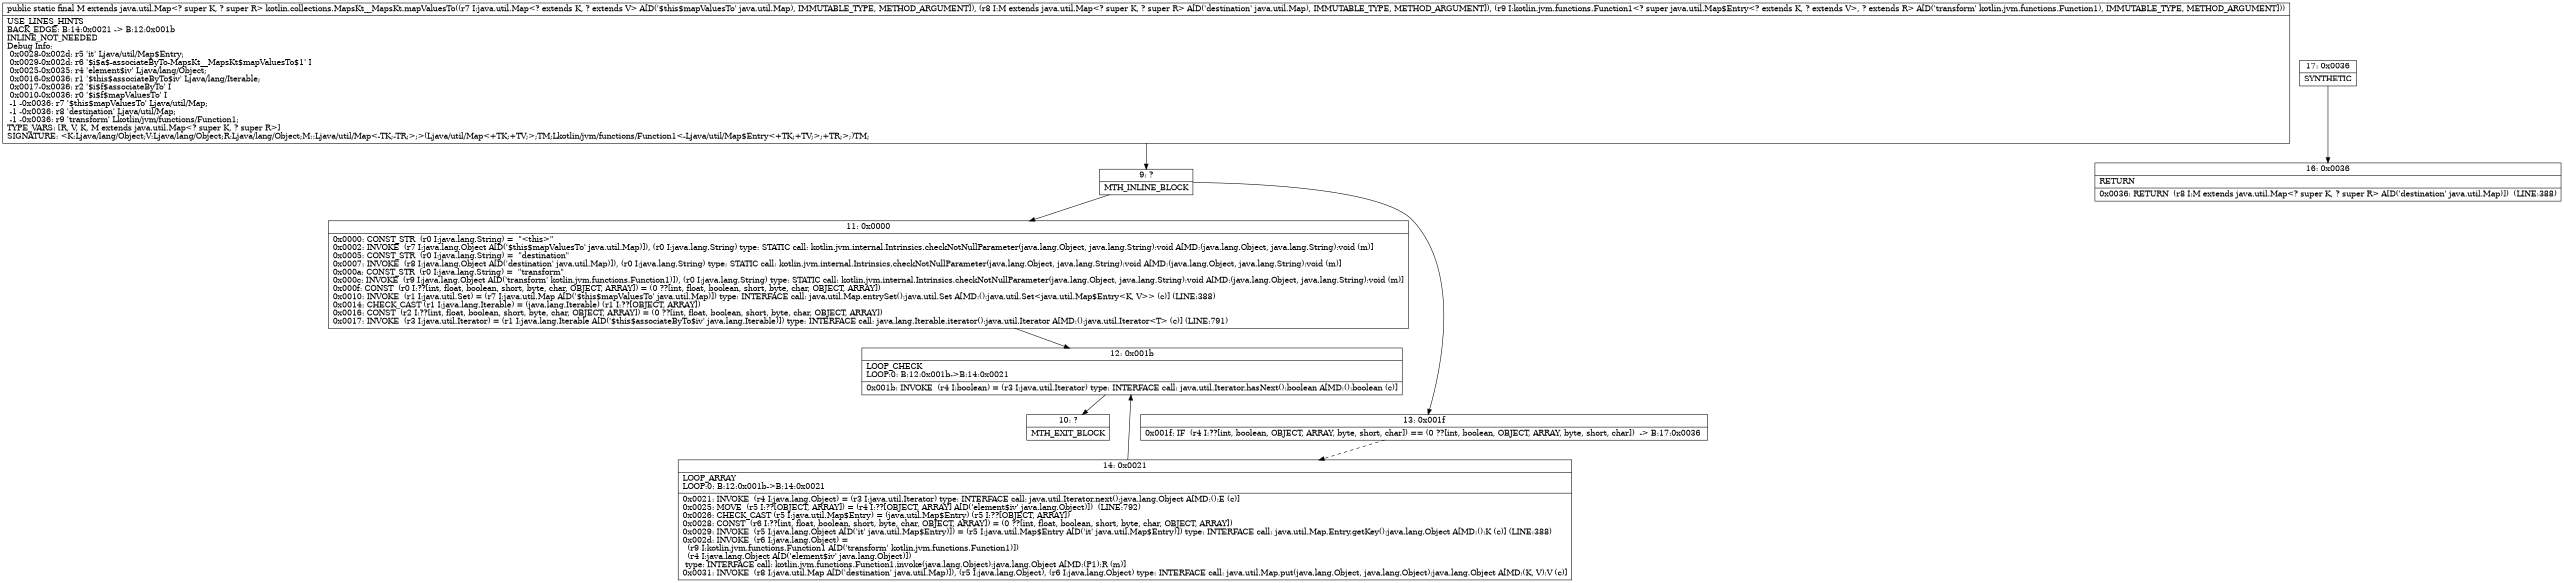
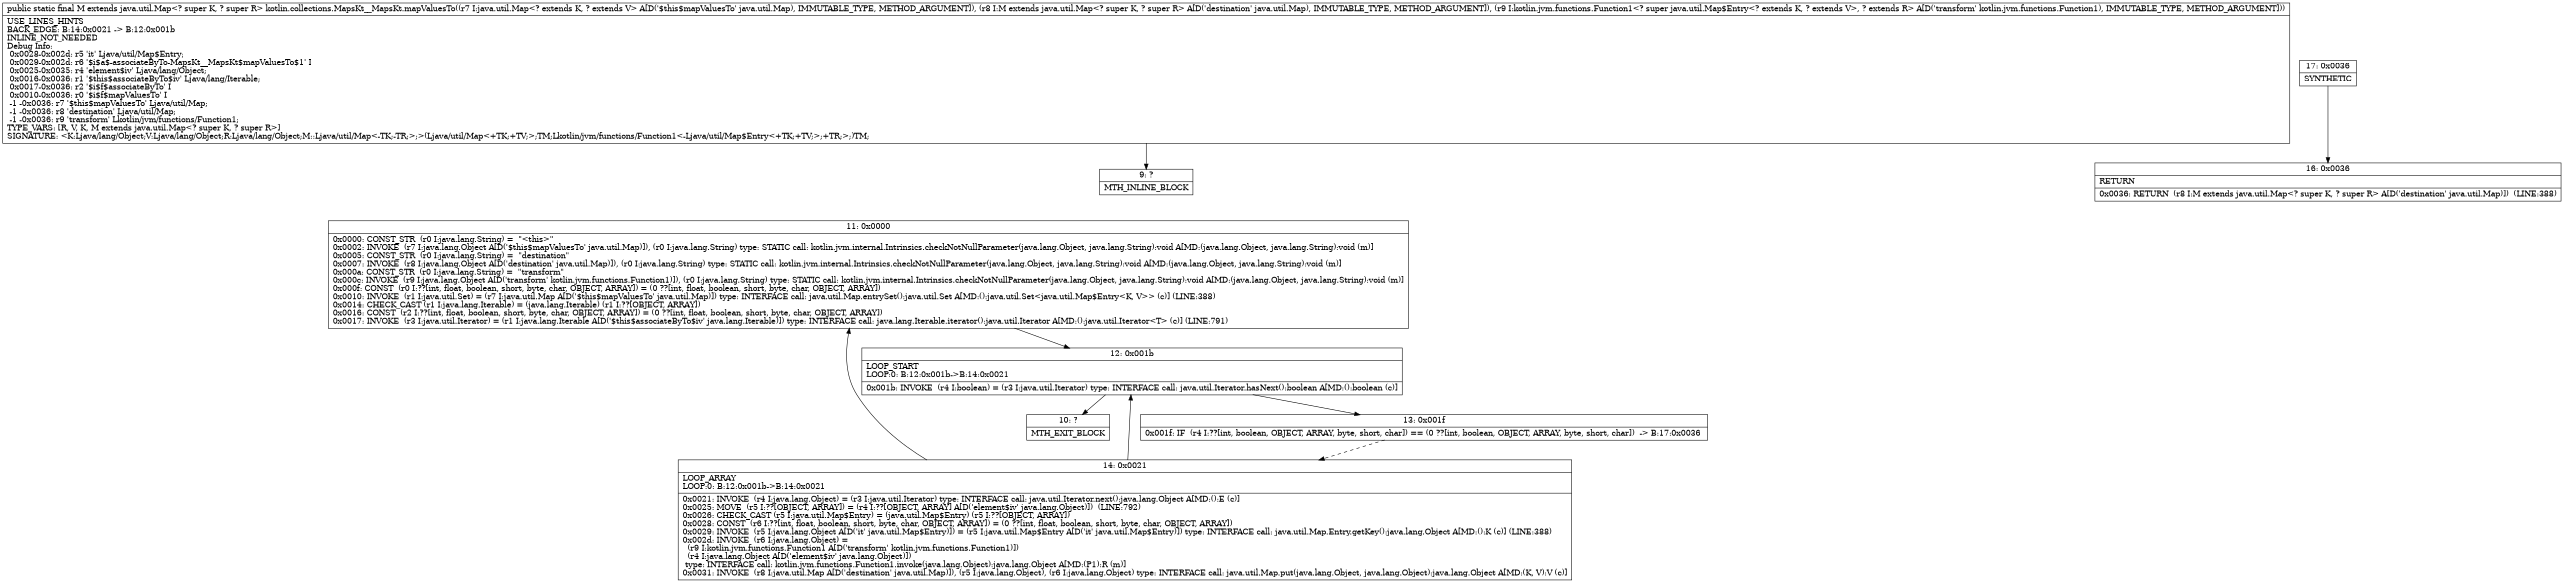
(1072, 207) -> (867, 408)
(1401, 212) -> (1304, 404)
(894, 367) -> (892, 367)
